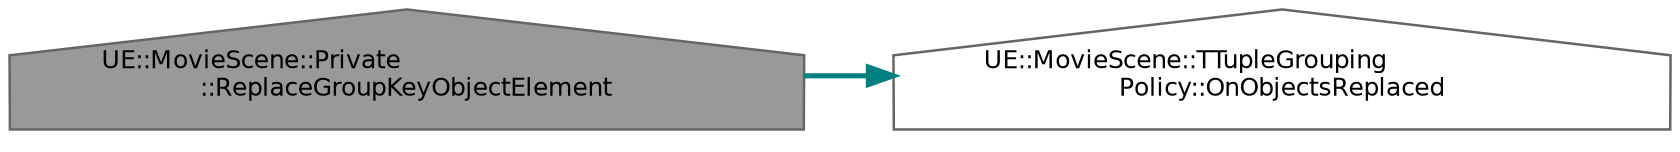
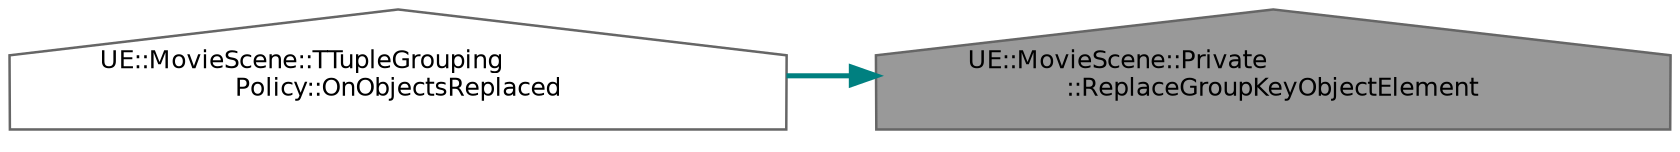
(836, 76) -> (819, 76)
